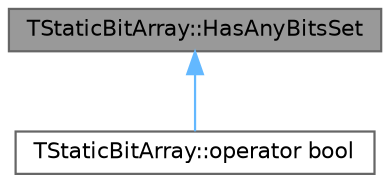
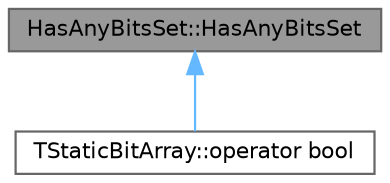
(195, 30) -> (195, 30)
